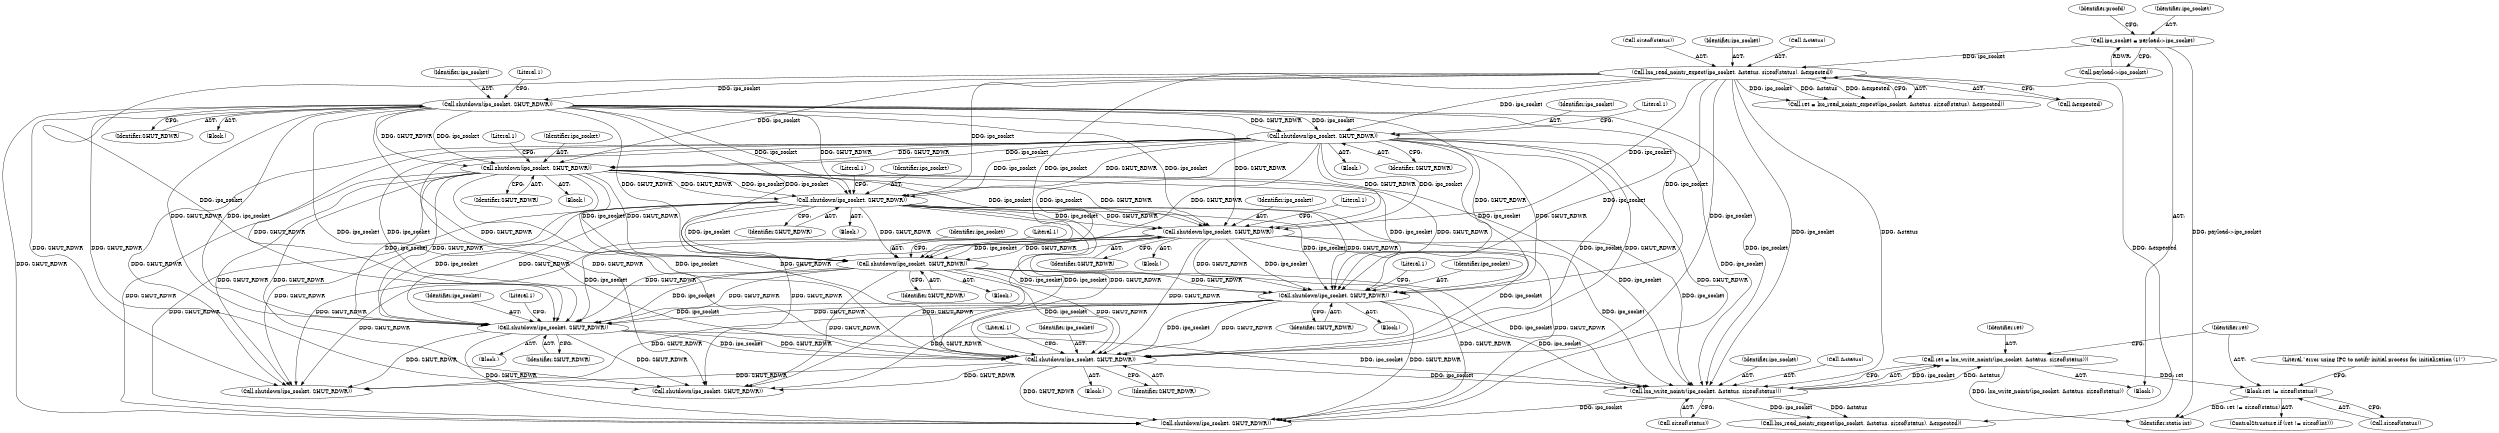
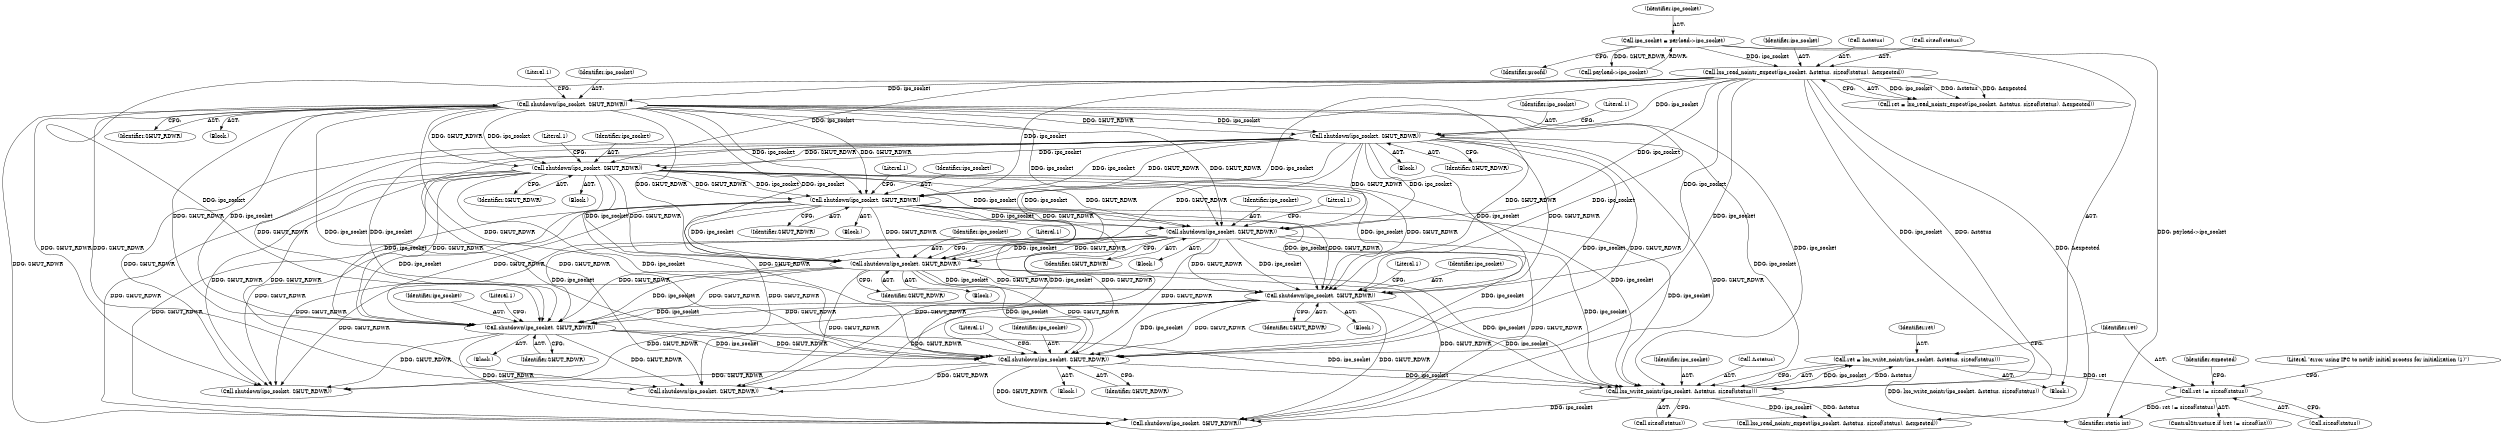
(2121, 24) -> (1591, 55)
(2146, 57) -> (1639, 57)
(2080, 105) -> none
none -> (2211, 360)
(2281, 392) -> (2214, 392)
